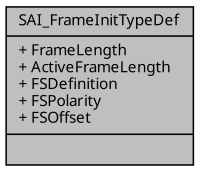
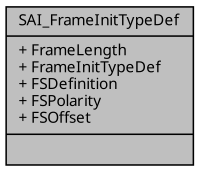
(95, 68) -> (91, 68)
